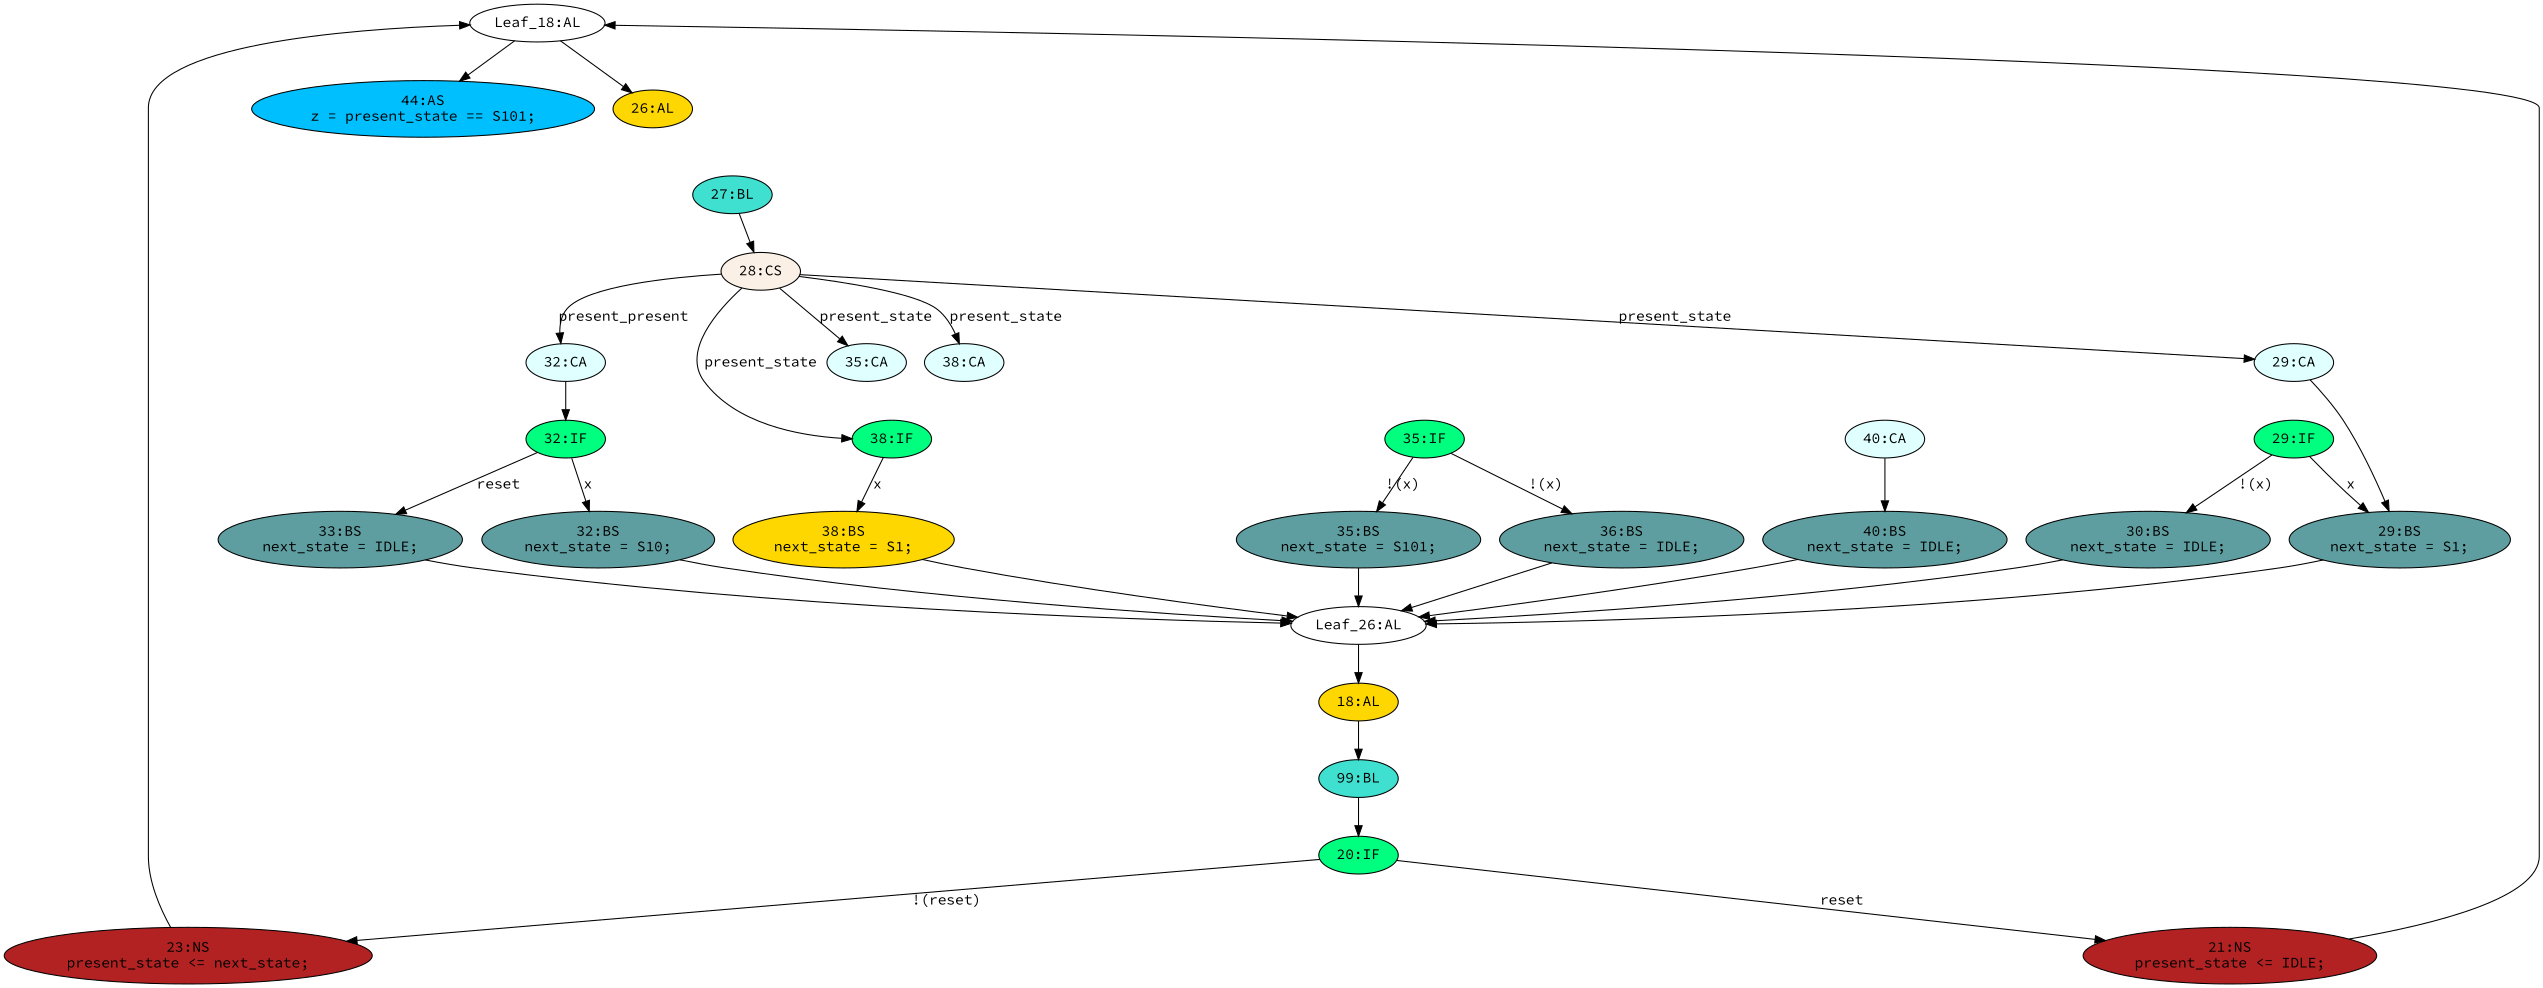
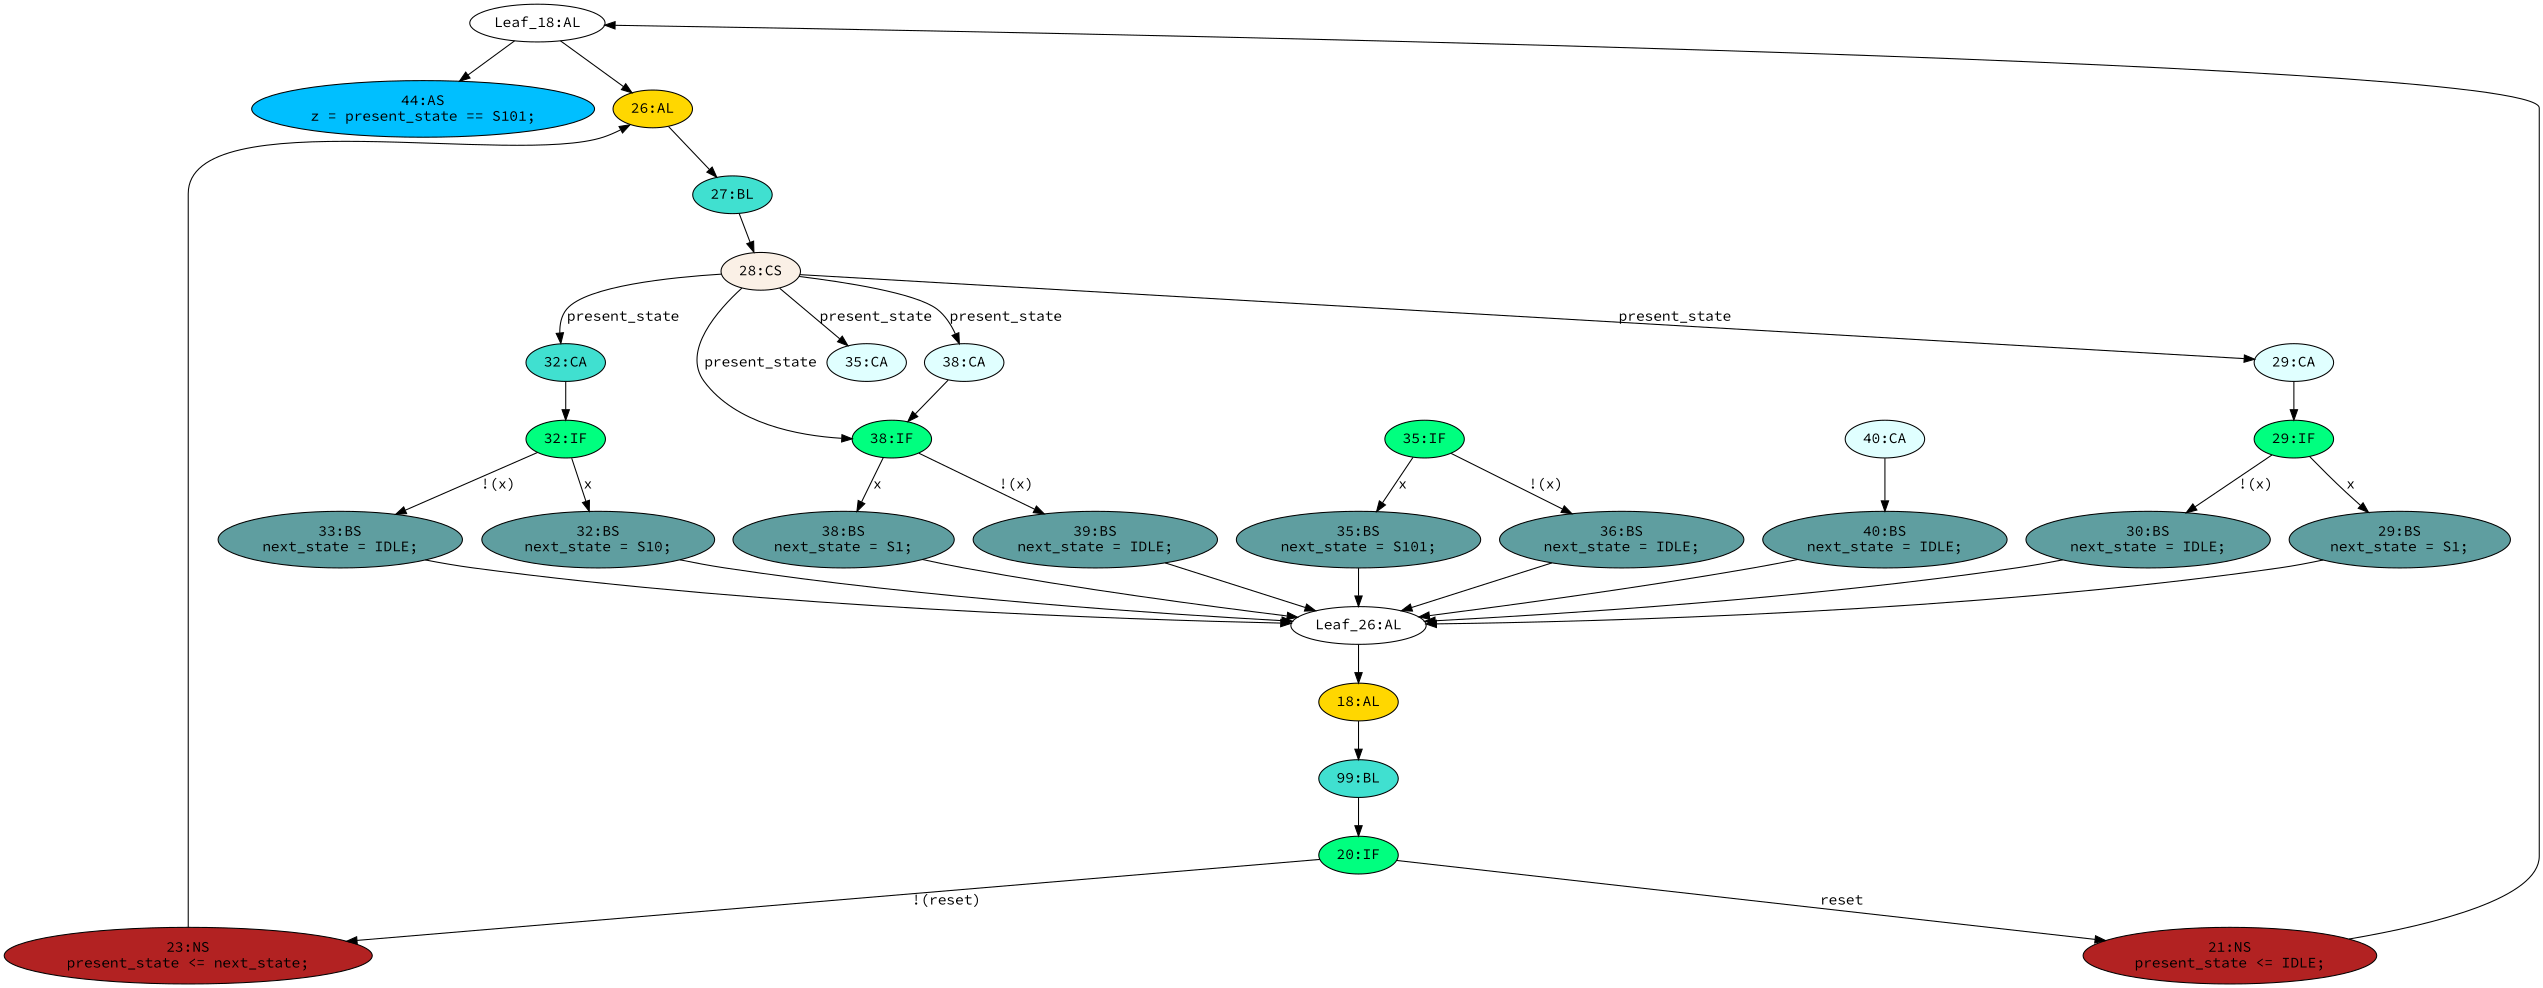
none -> (689, 148)
(623, 317) -> (623, 317)
(148, 352) -> (188, 333)
(566, 363) -> (566, 363)
none -> (932, 397)
(2353, 437) -> (2294, 396)
(499, 485) -> (499, 485)
(1403, 485) -> (1403, 485)
(844, 540) -> (844, 540)
none -> (1095, 540)
